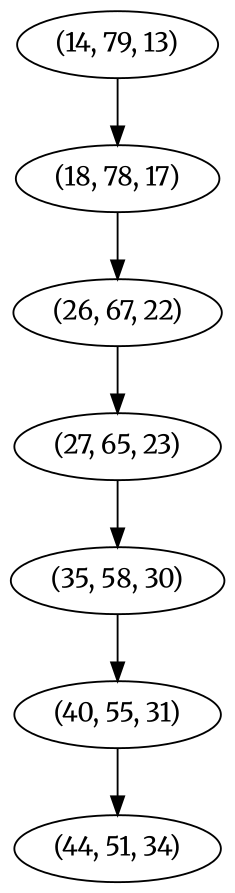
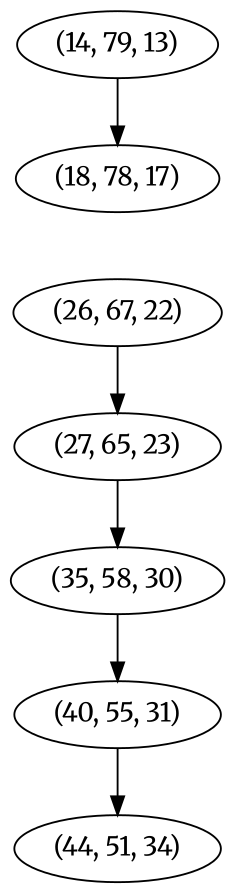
(118, 237) -> none
